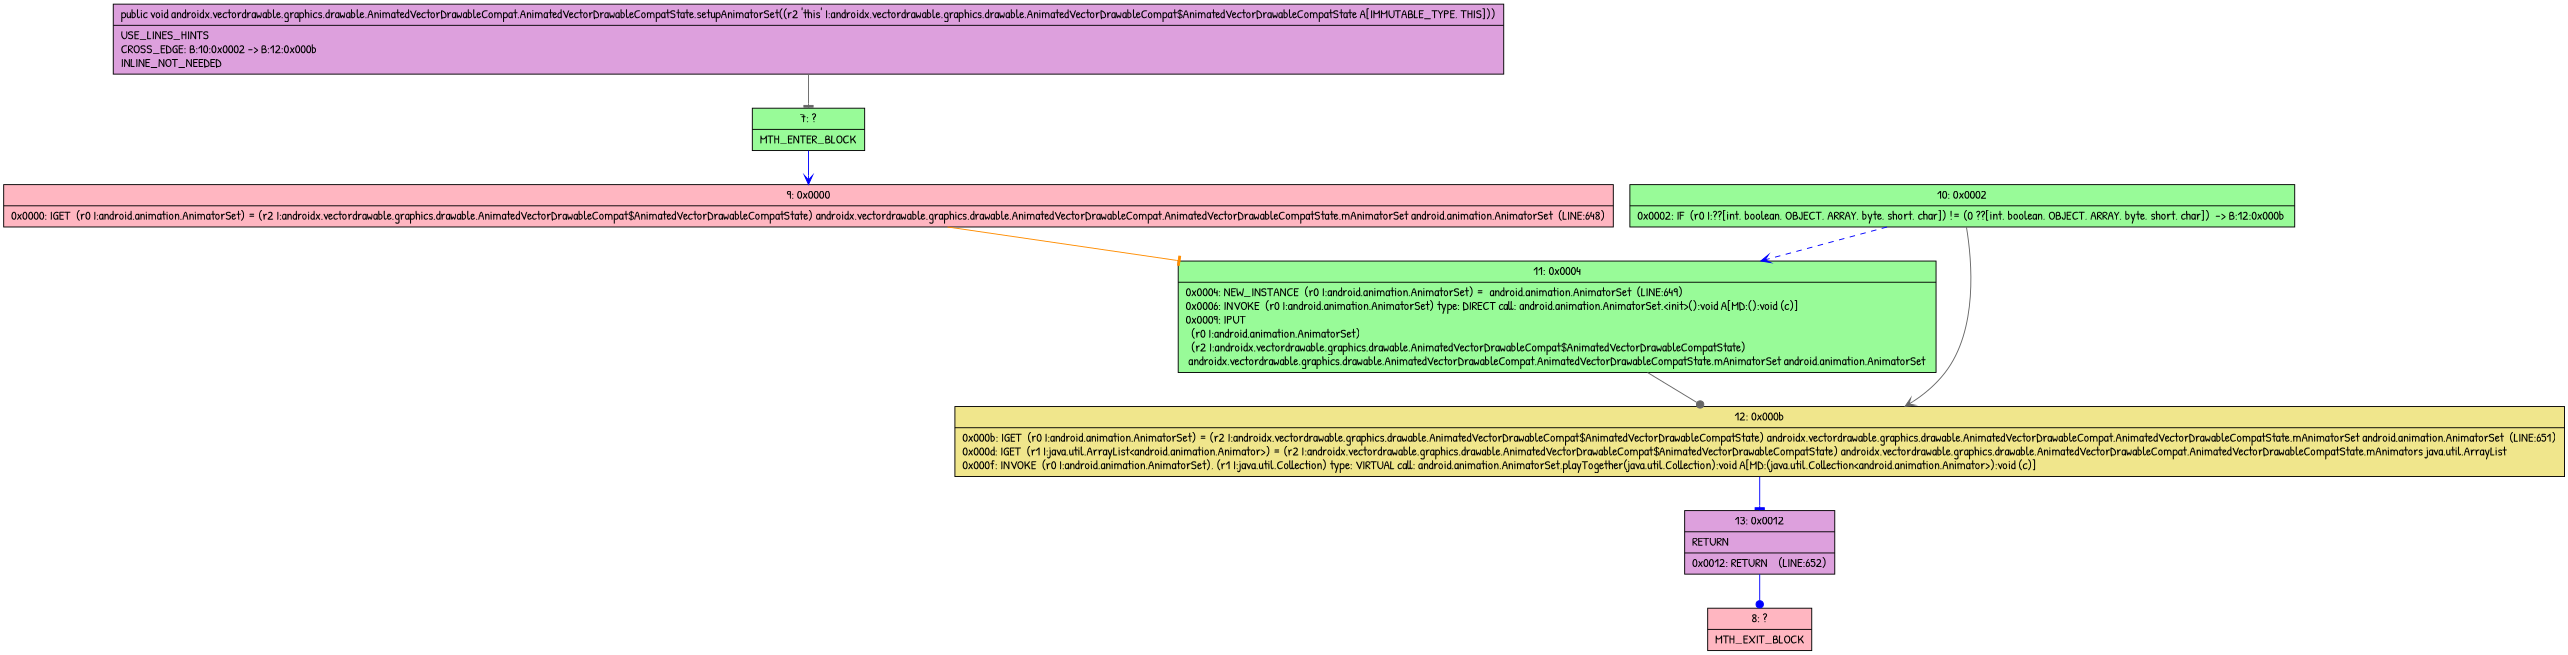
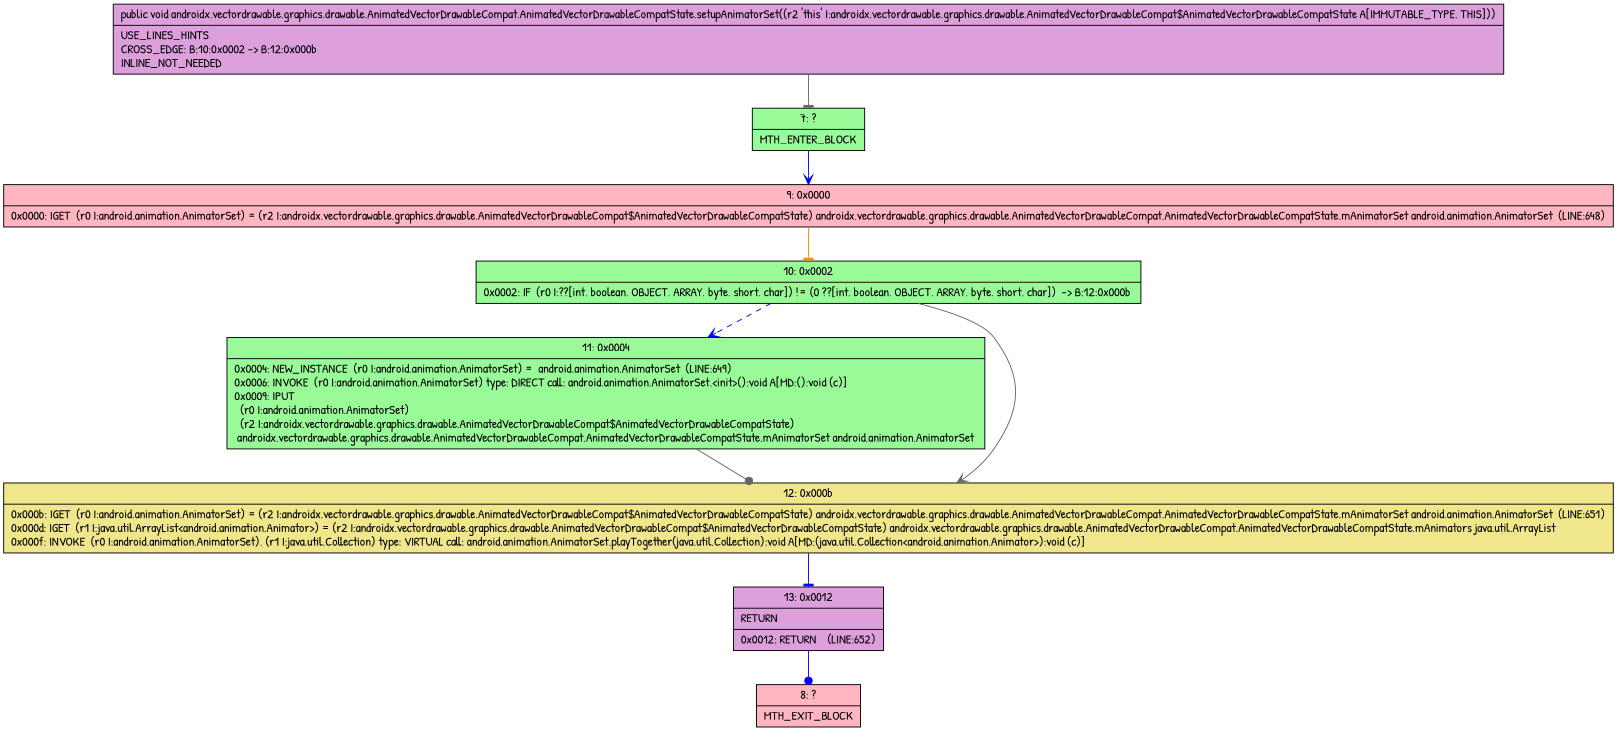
(1062, 244) -> (808, 242)
